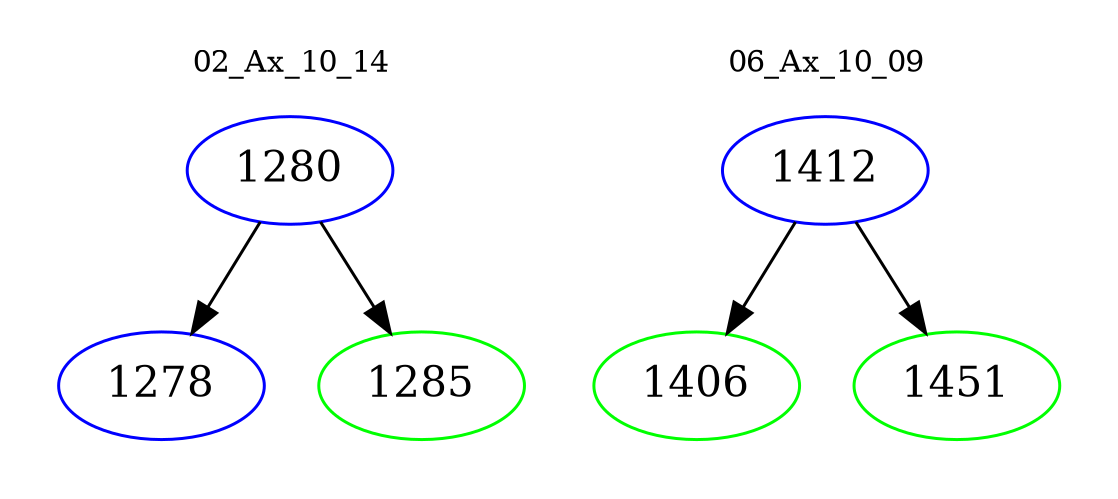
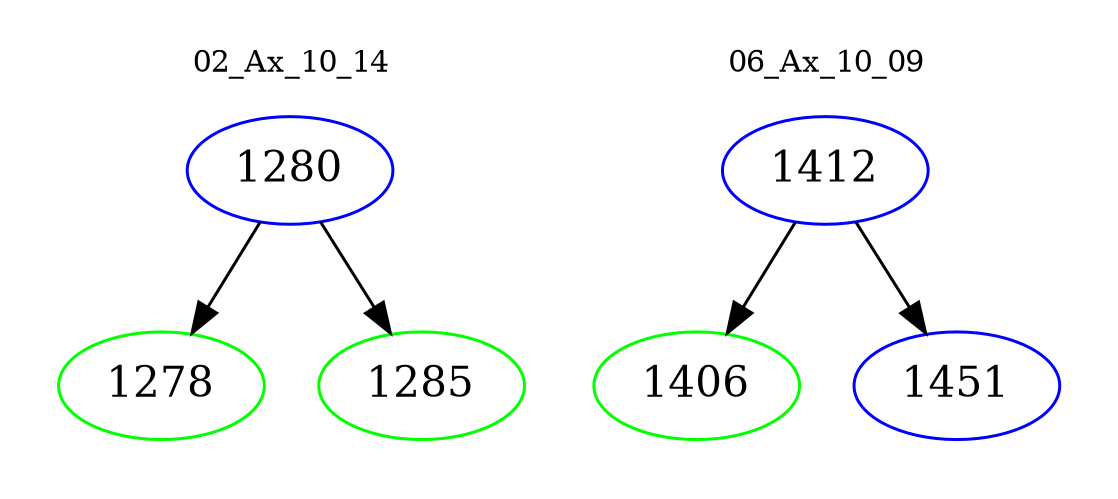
(161, 386) -> (161, 386)
(957, 386) -> (957, 386)
